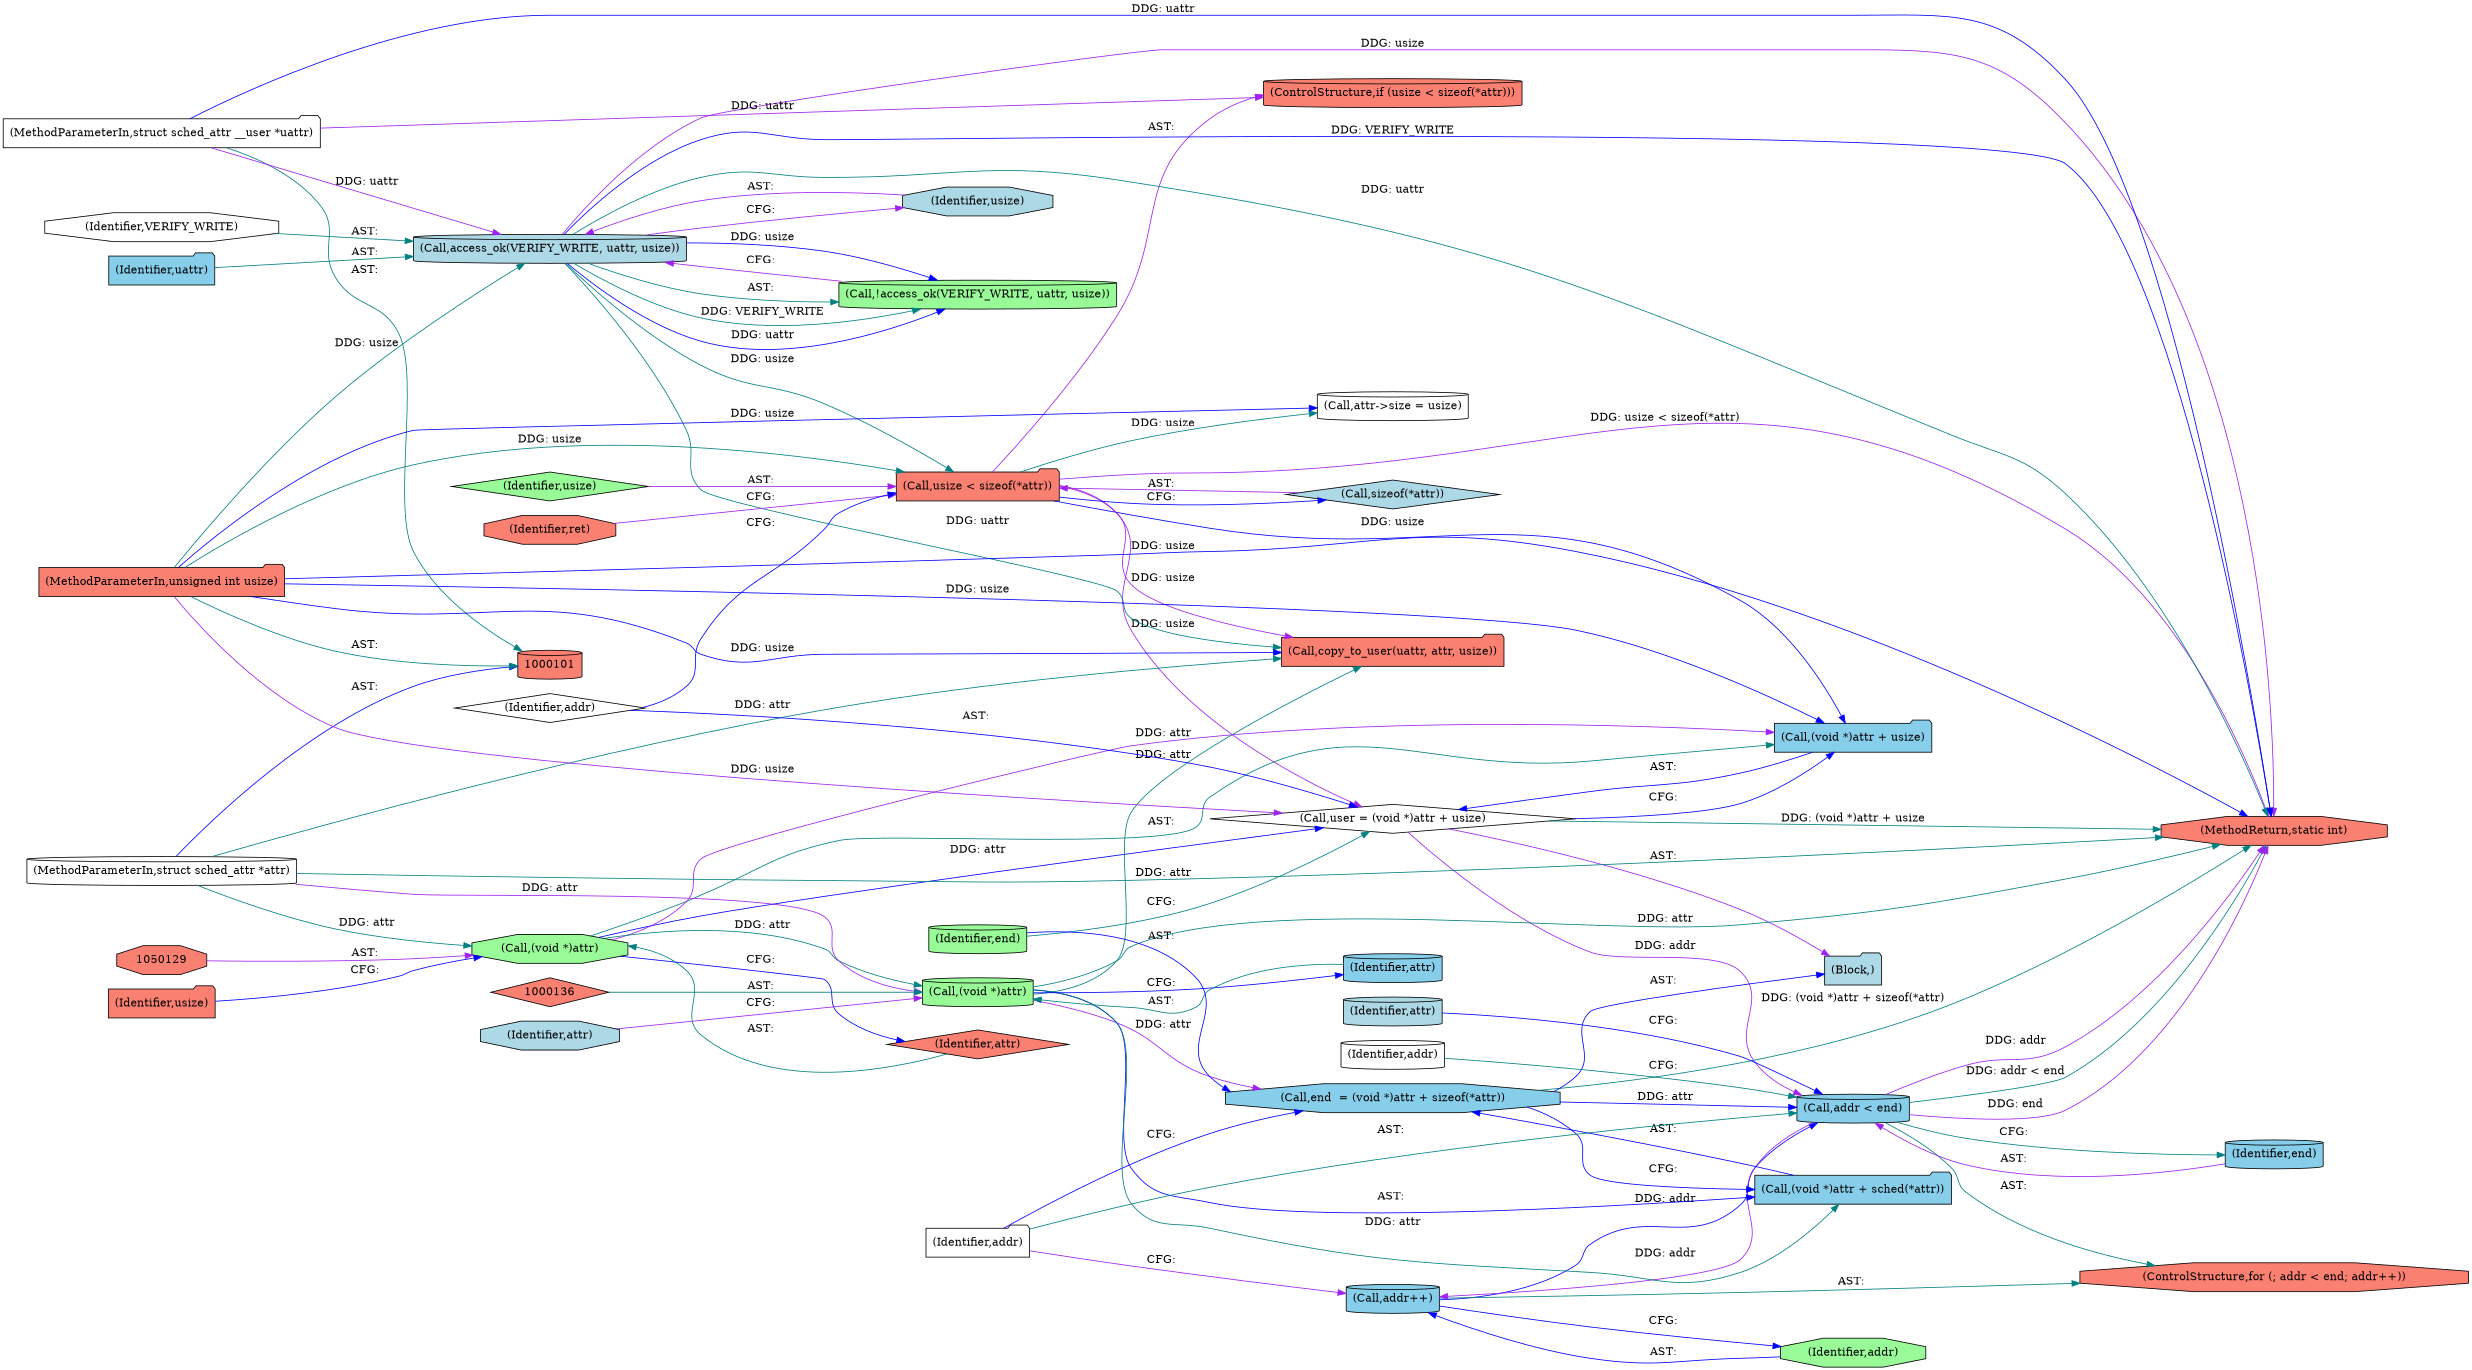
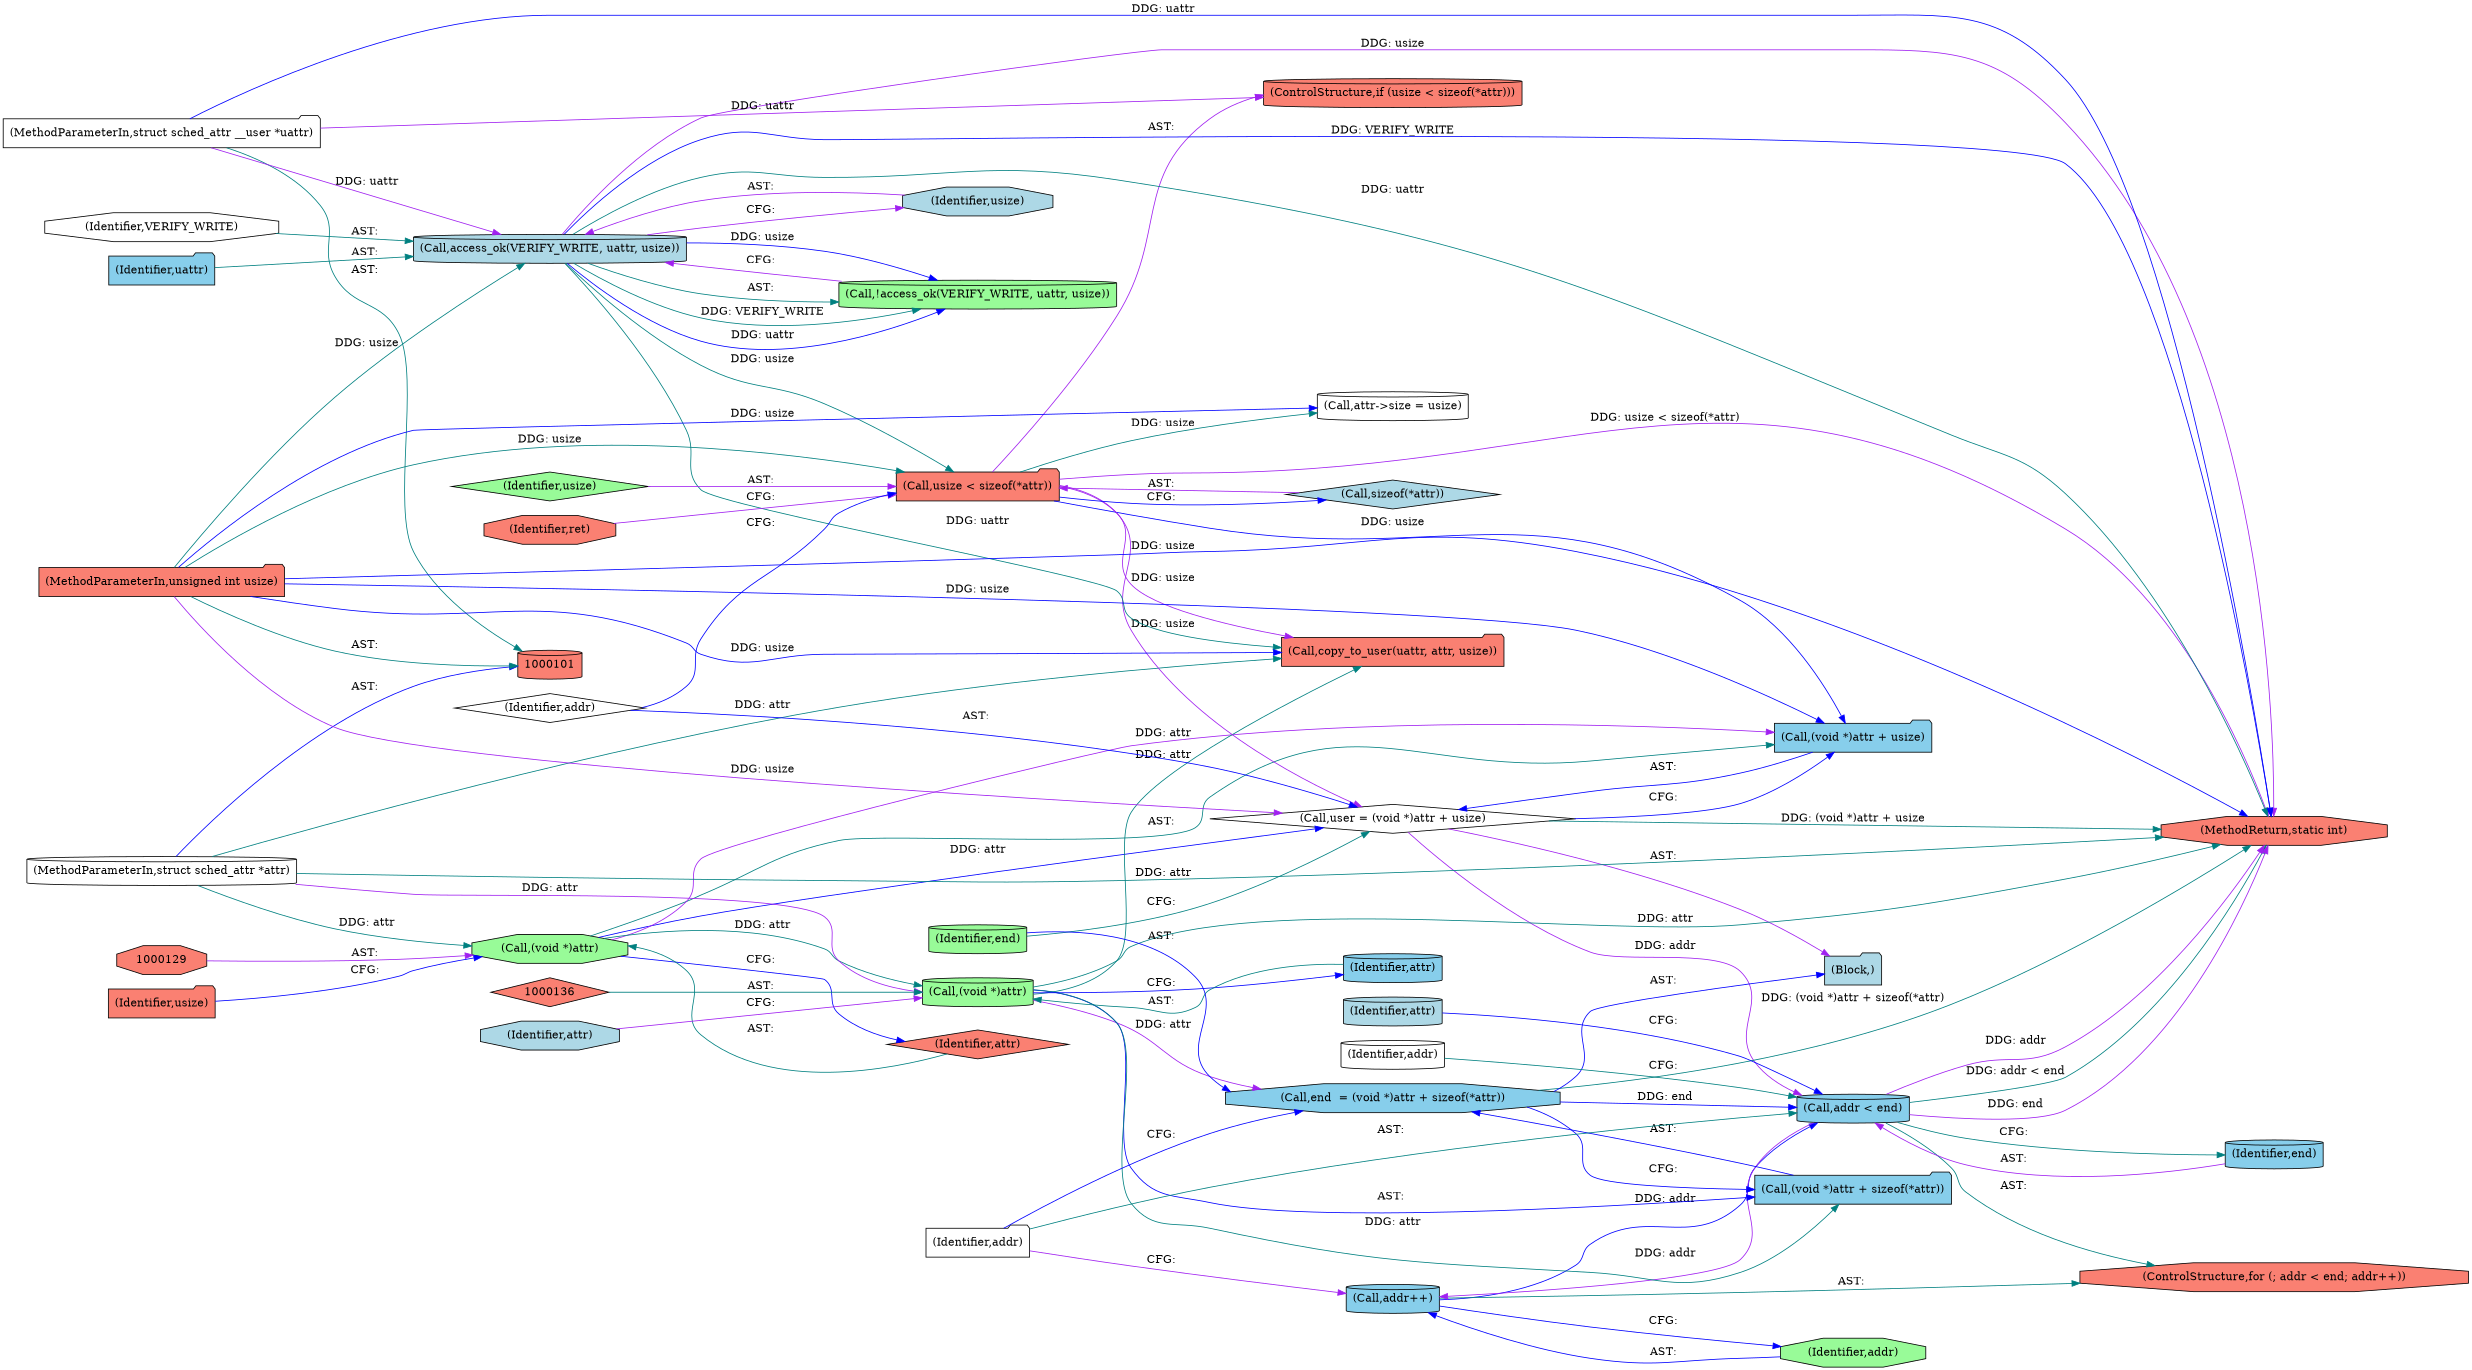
(162, 960) -> (162, 960)
(1665, 1097) -> (1665, 1097)
(1853, 1190) -> (1853, 1190)
